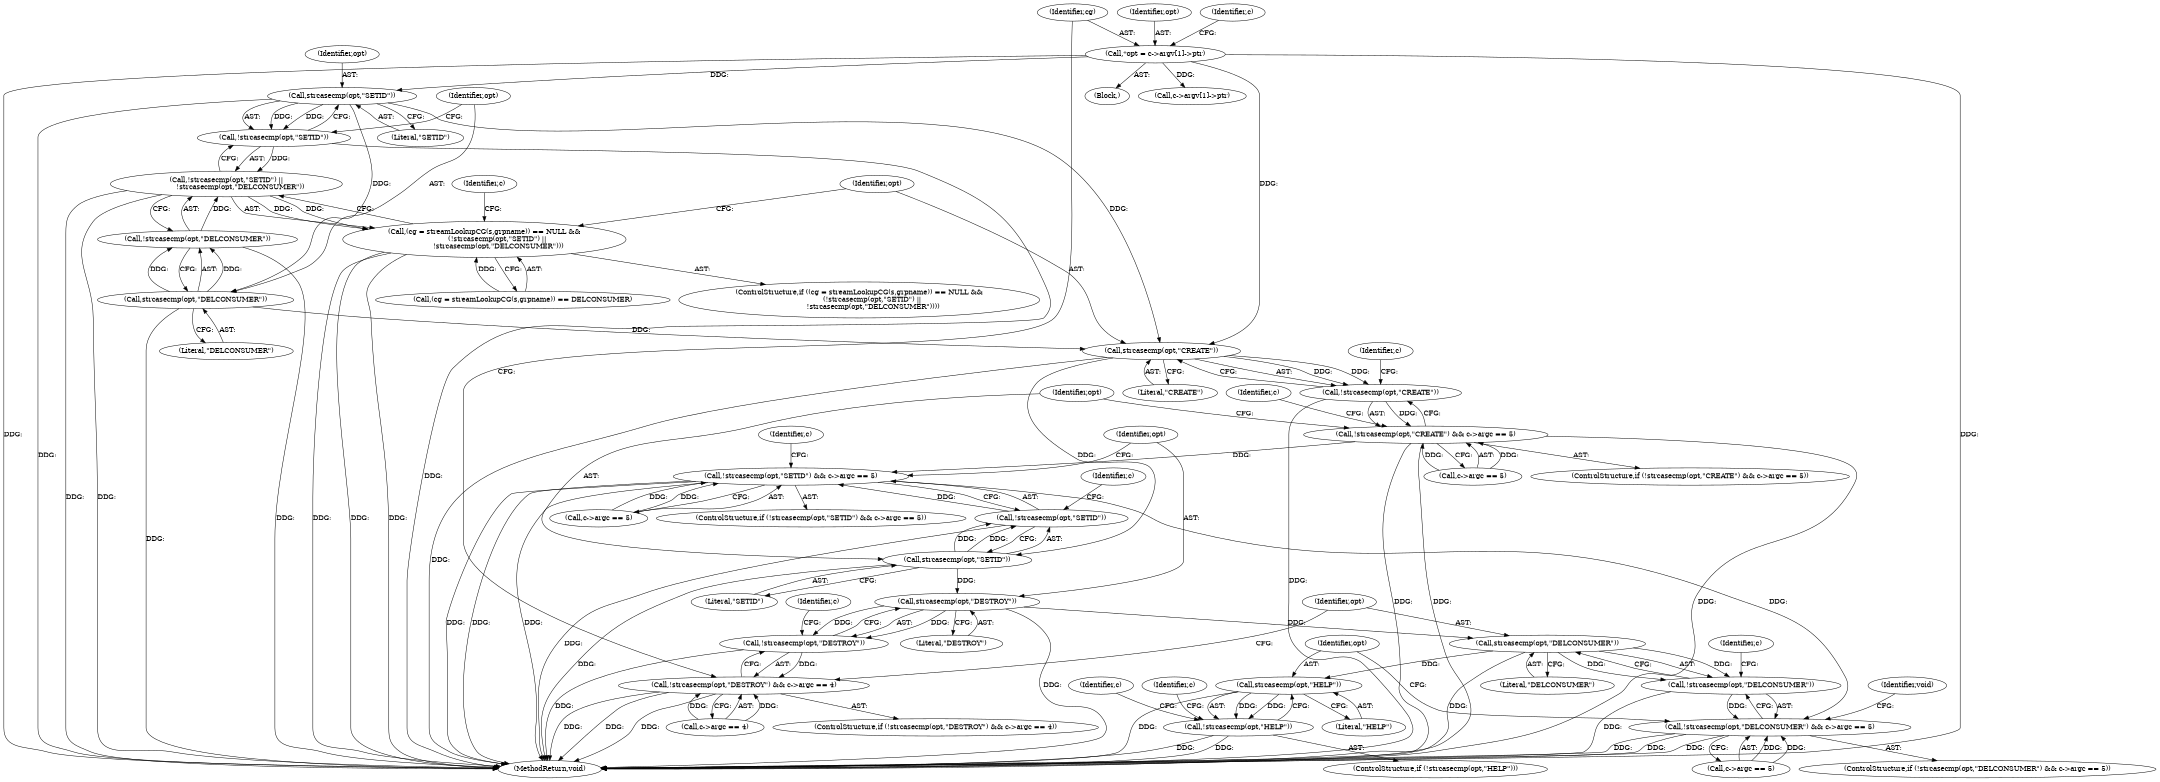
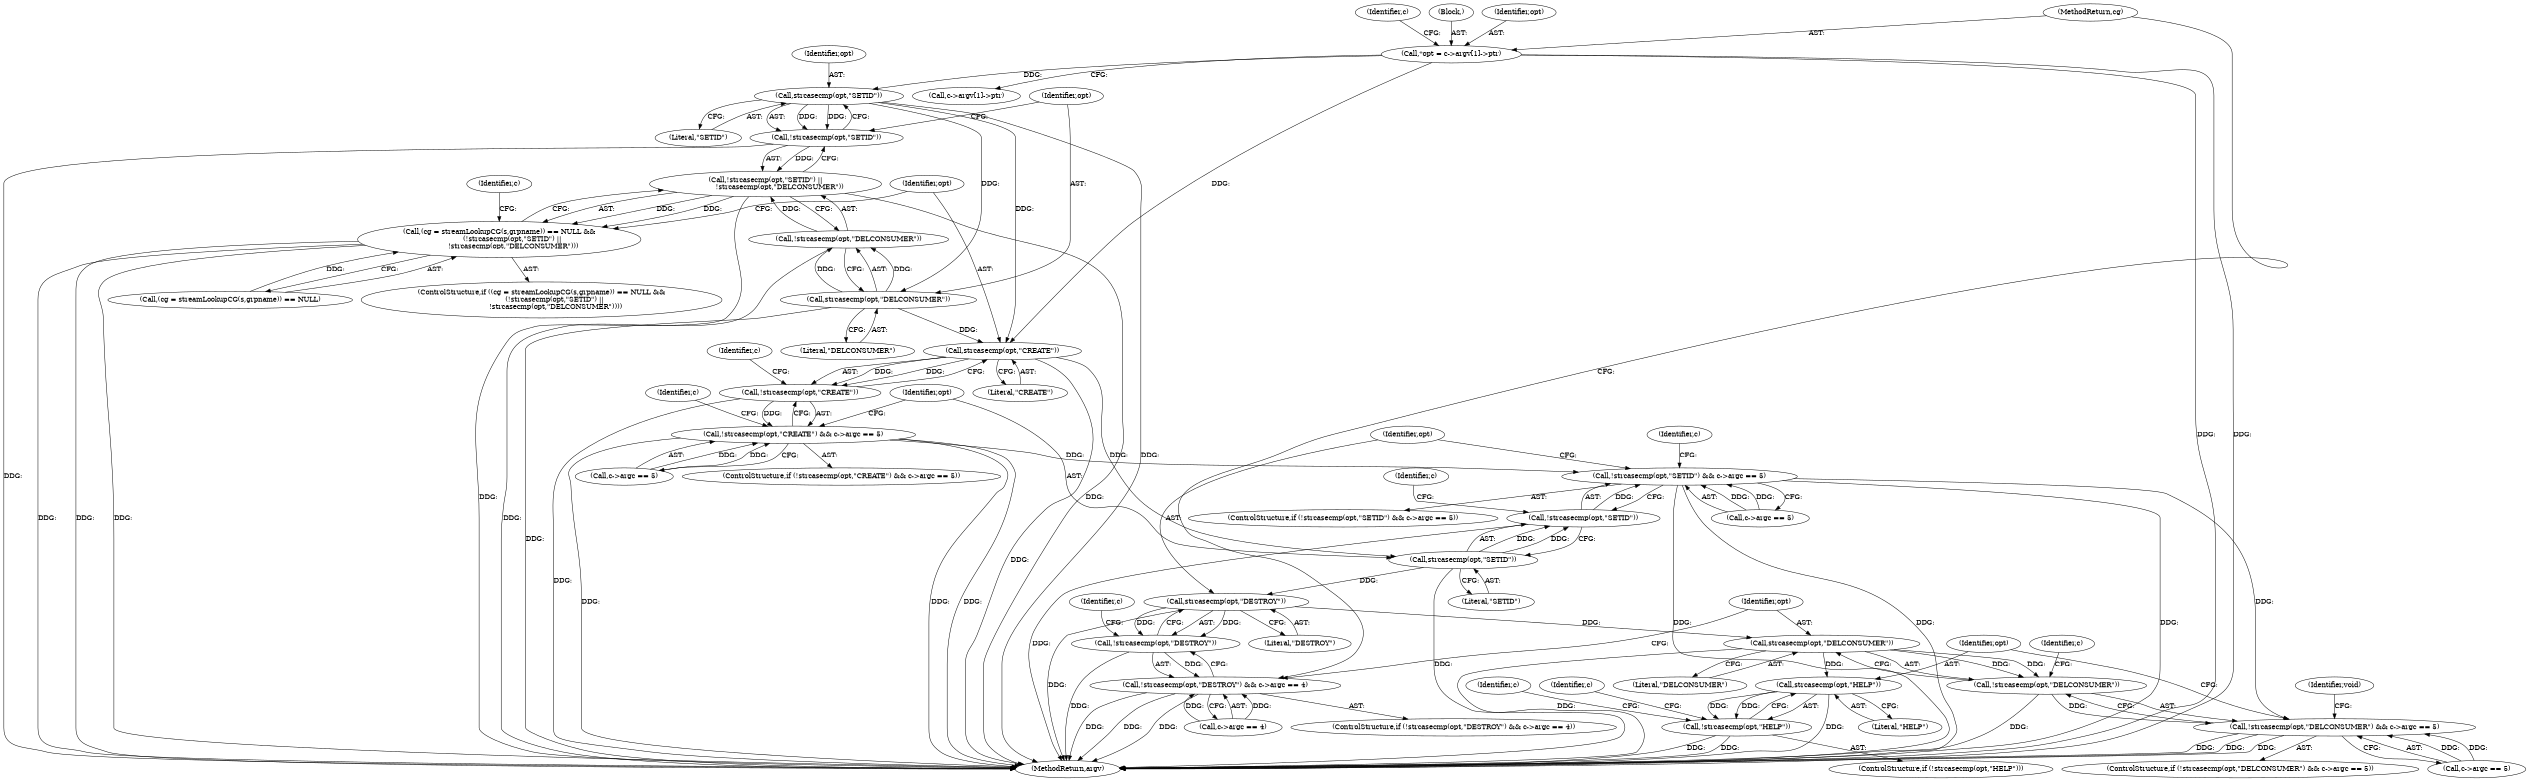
(1073, 12) -> (2090, 12)
(1133, 74) -> (1451, 31)
(1187, 75) -> (1100, 75)
(523, 300) -> (230, 300)
(550, 769) -> (1068, 769)
